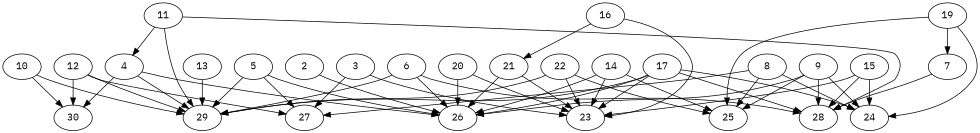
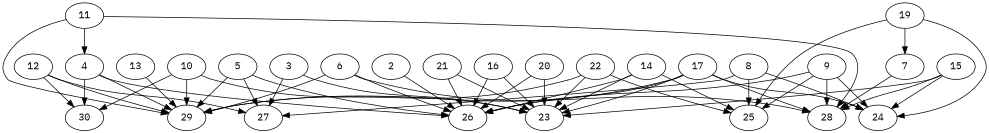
(560, 39) -> (481, 91)
none -> (288, 94)
